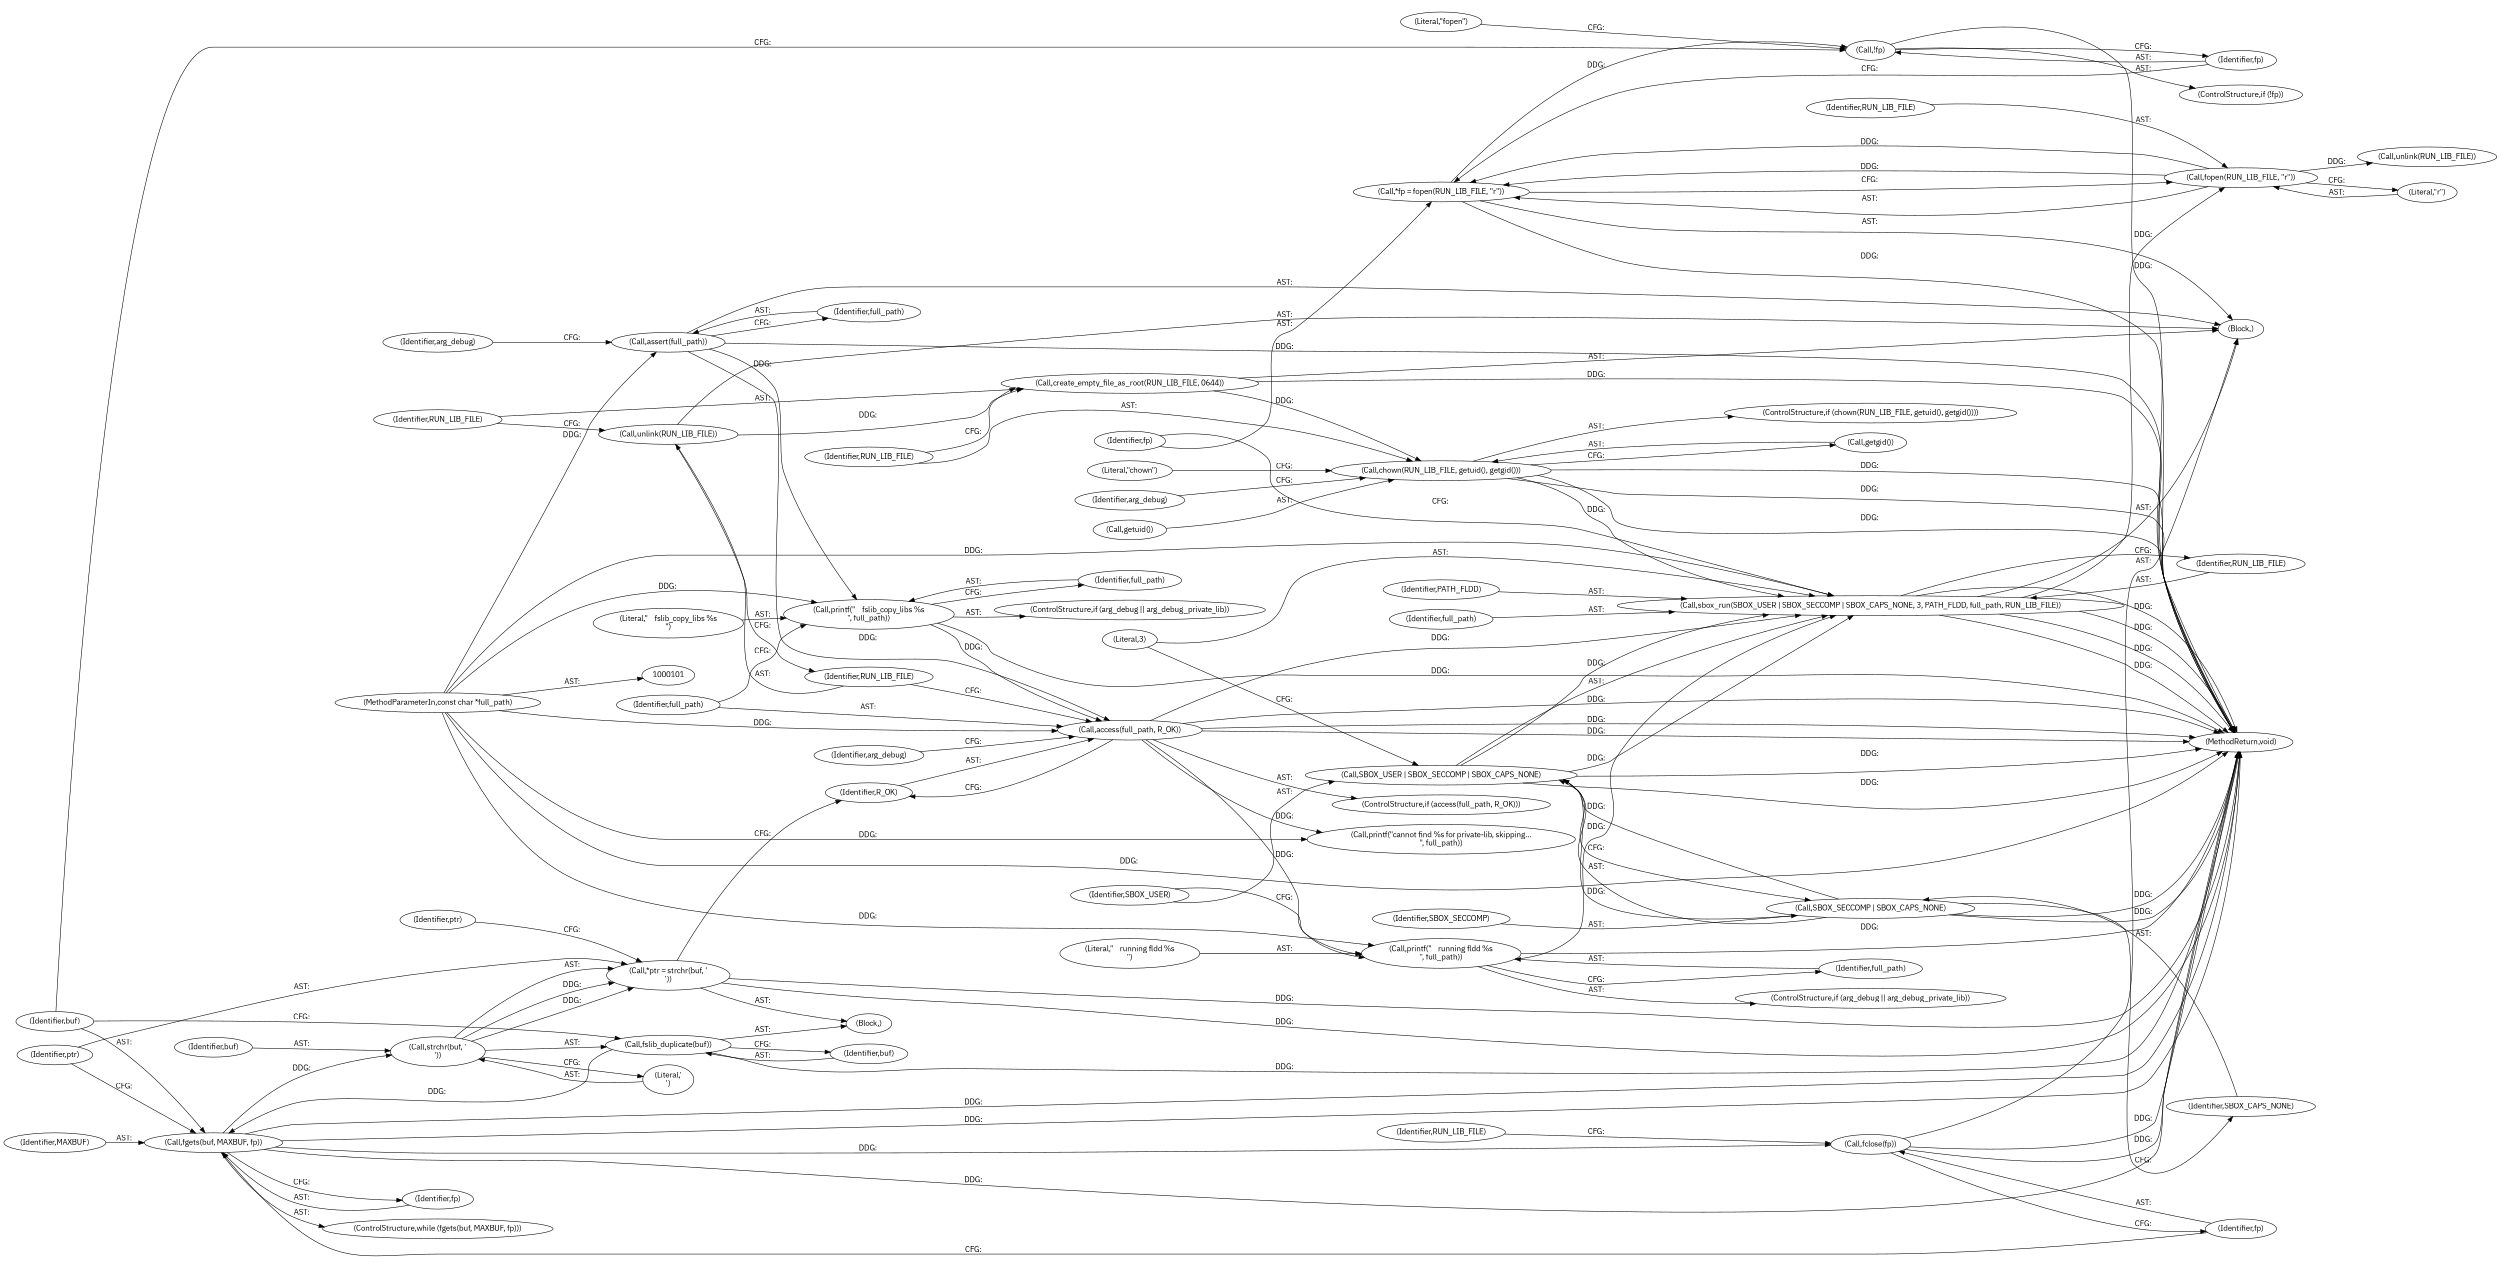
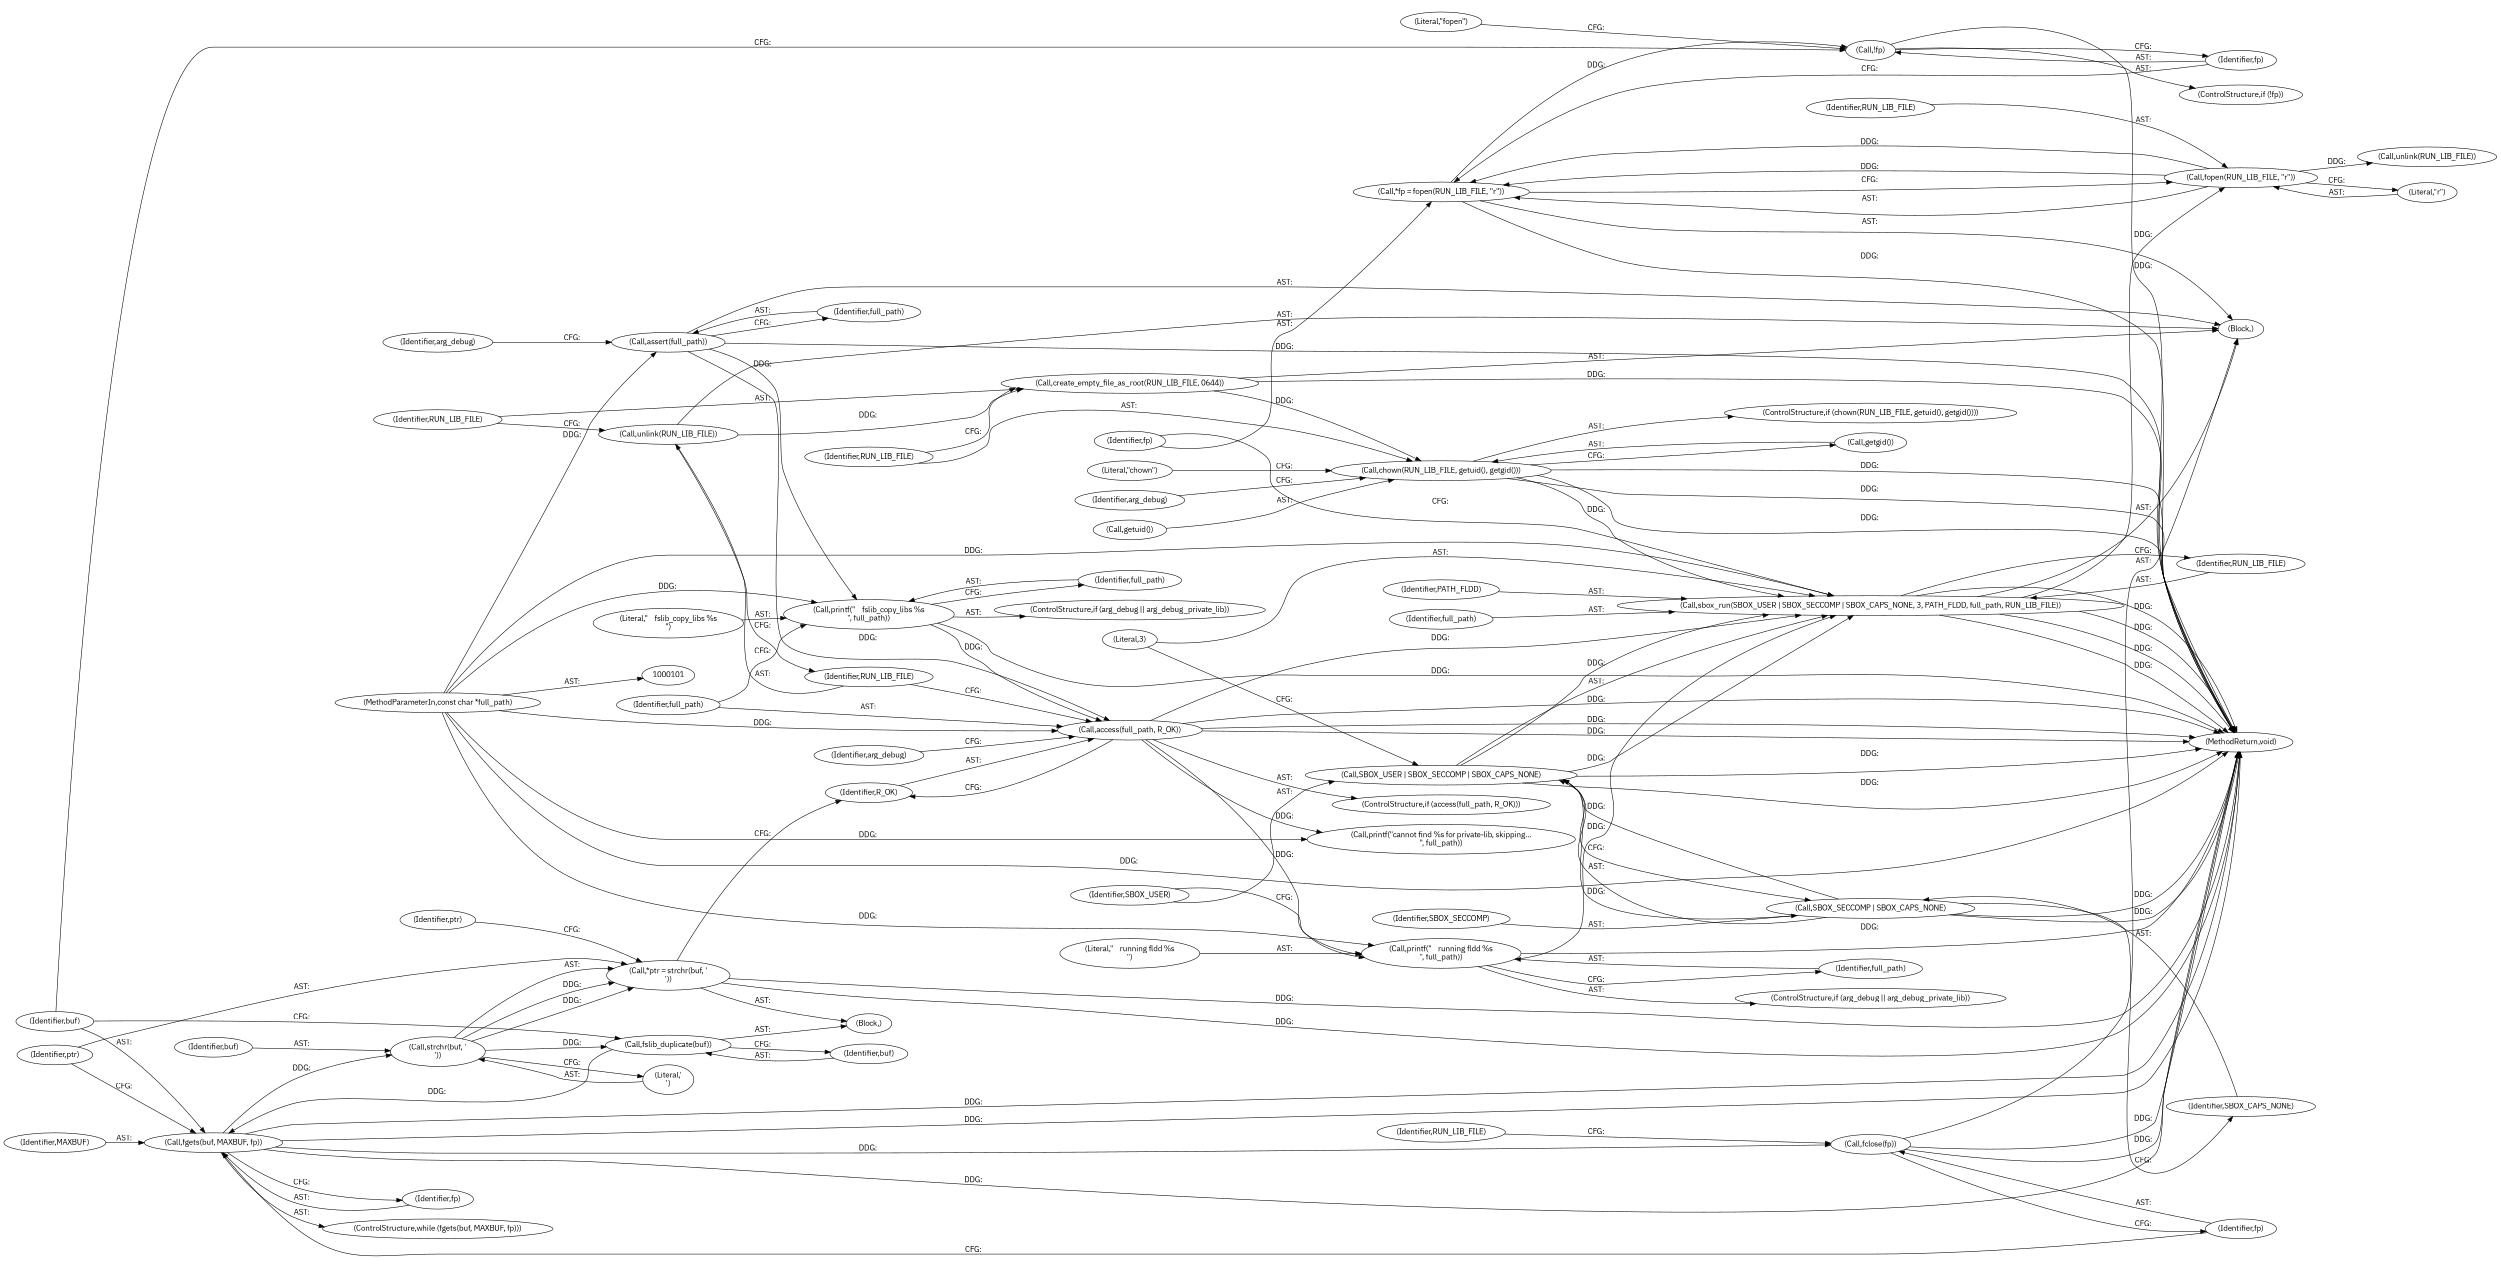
(573, 1043) -> (573, 1043)
(1579, 1073) -> none
